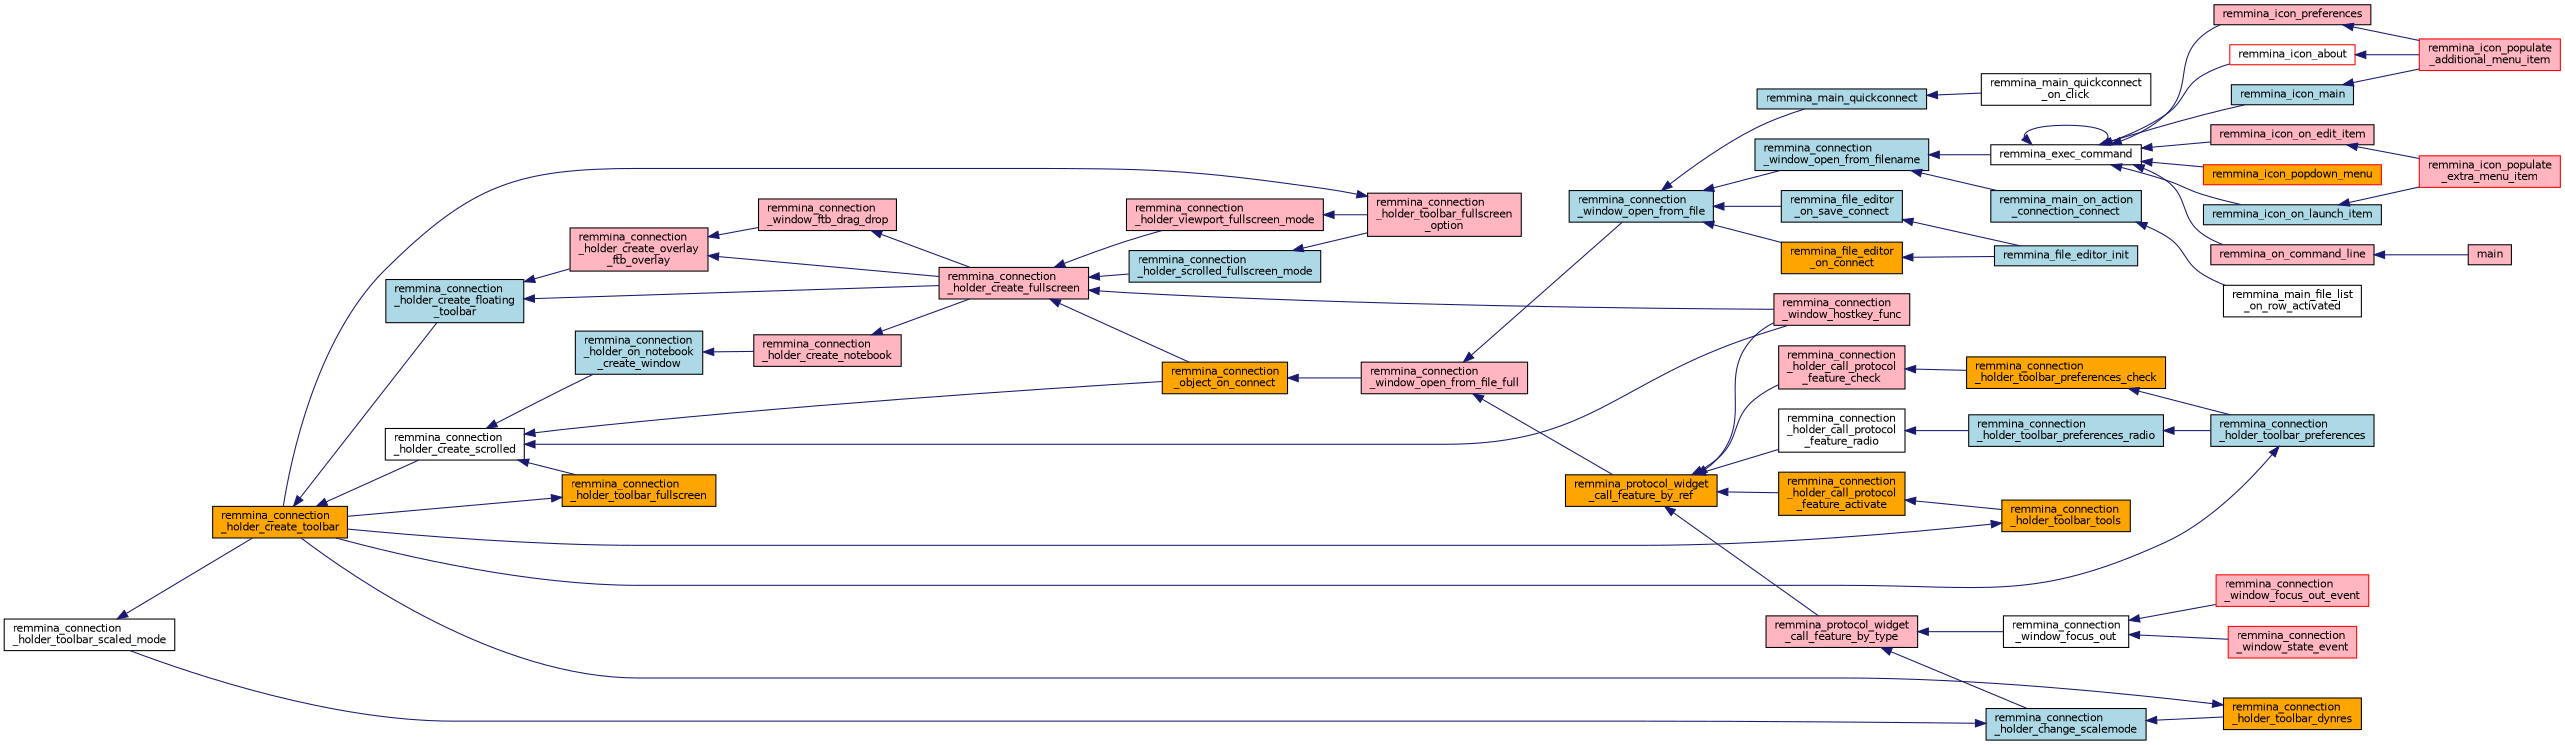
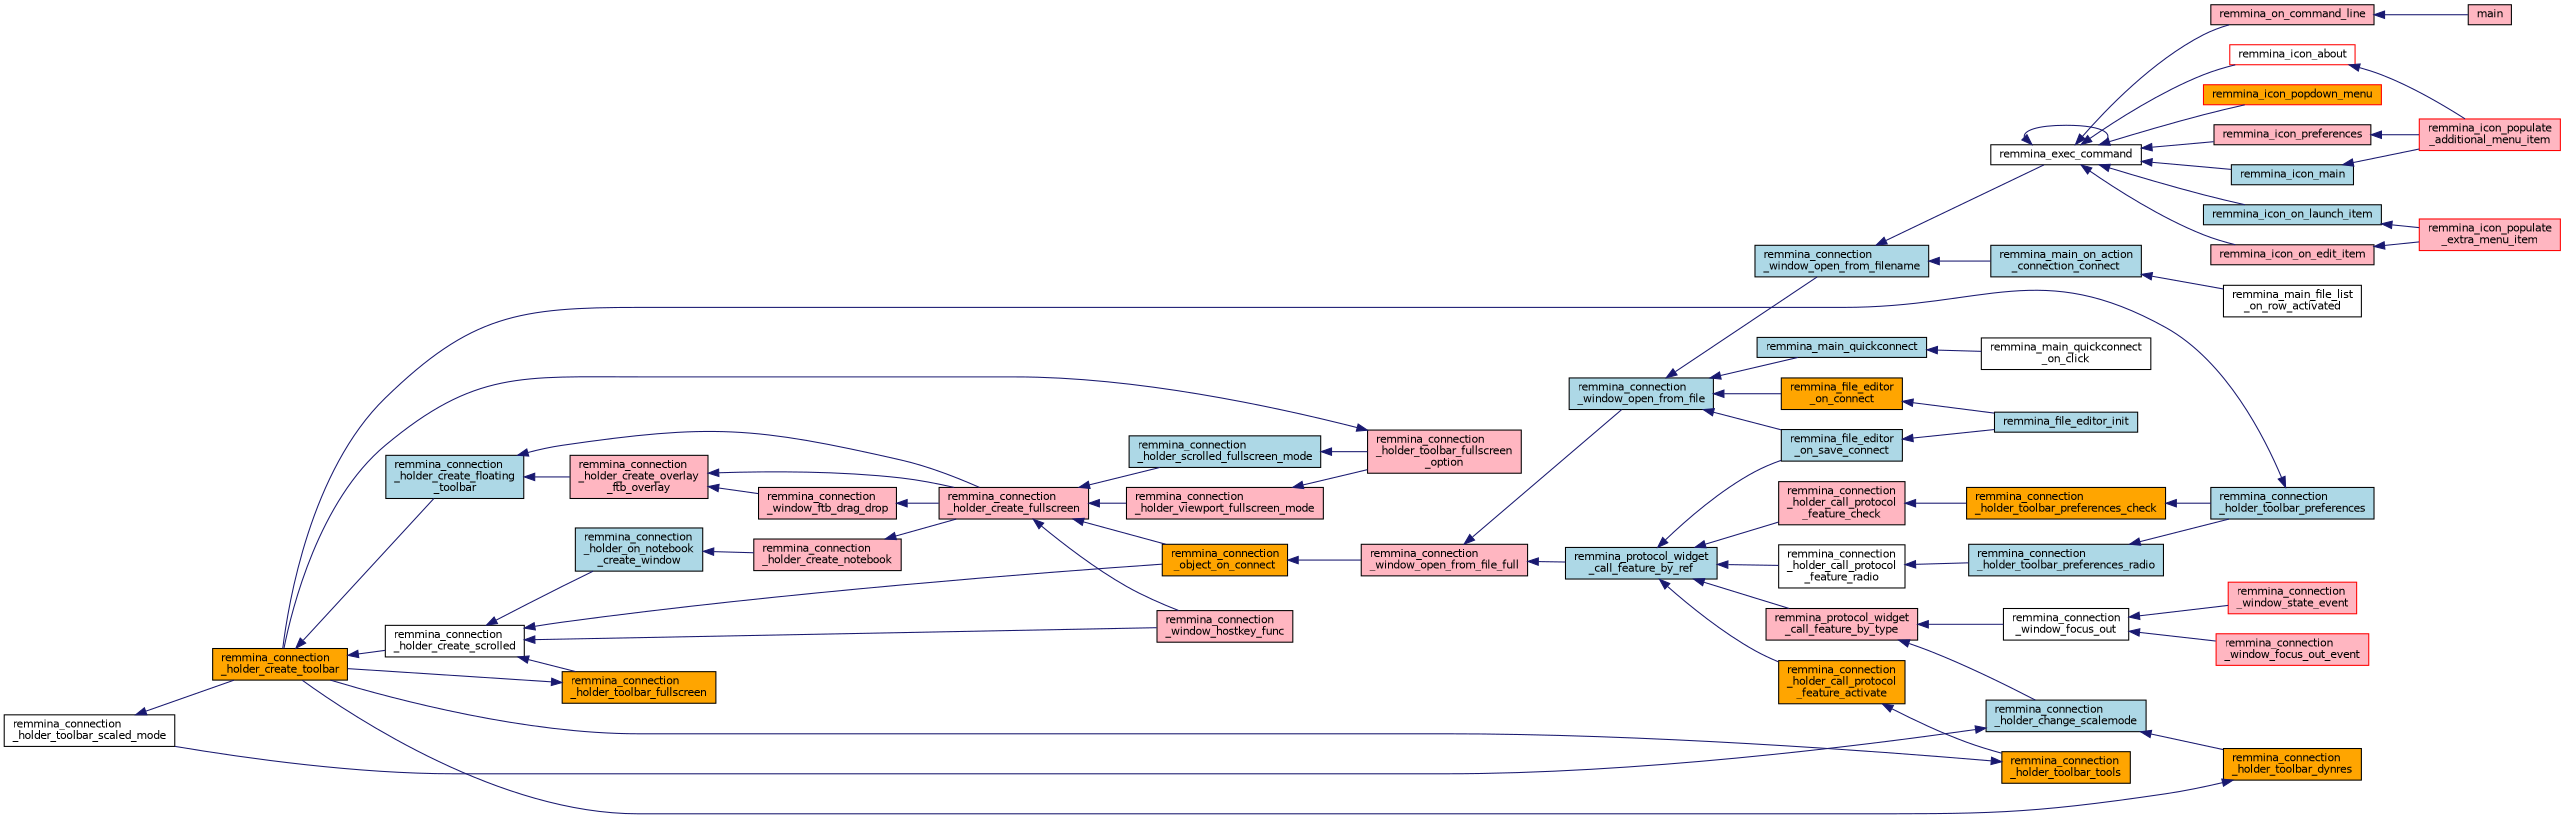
(1735, 393) -> (1719, 494)
(1641, 491) -> (1641, 563)
